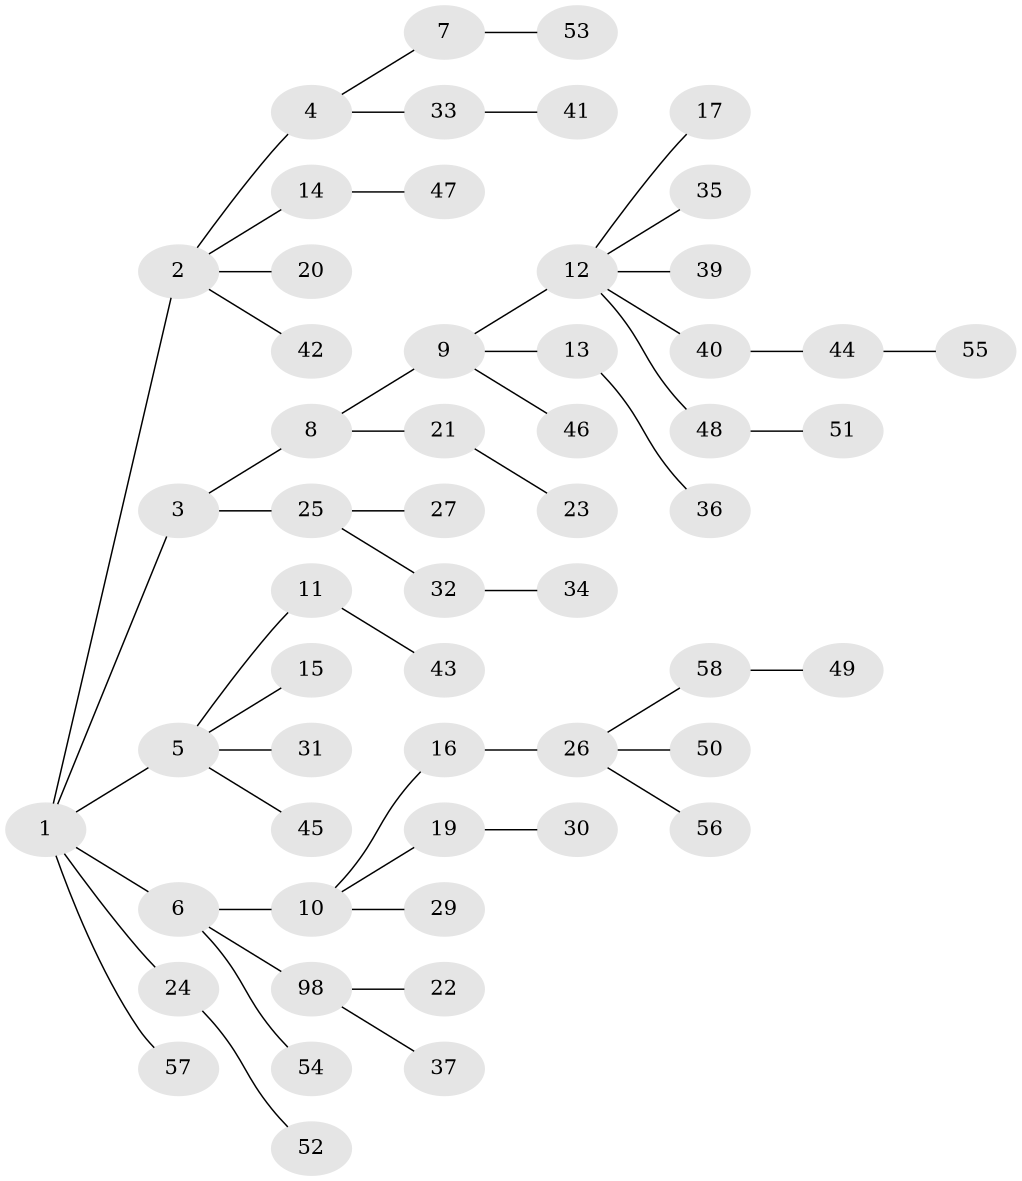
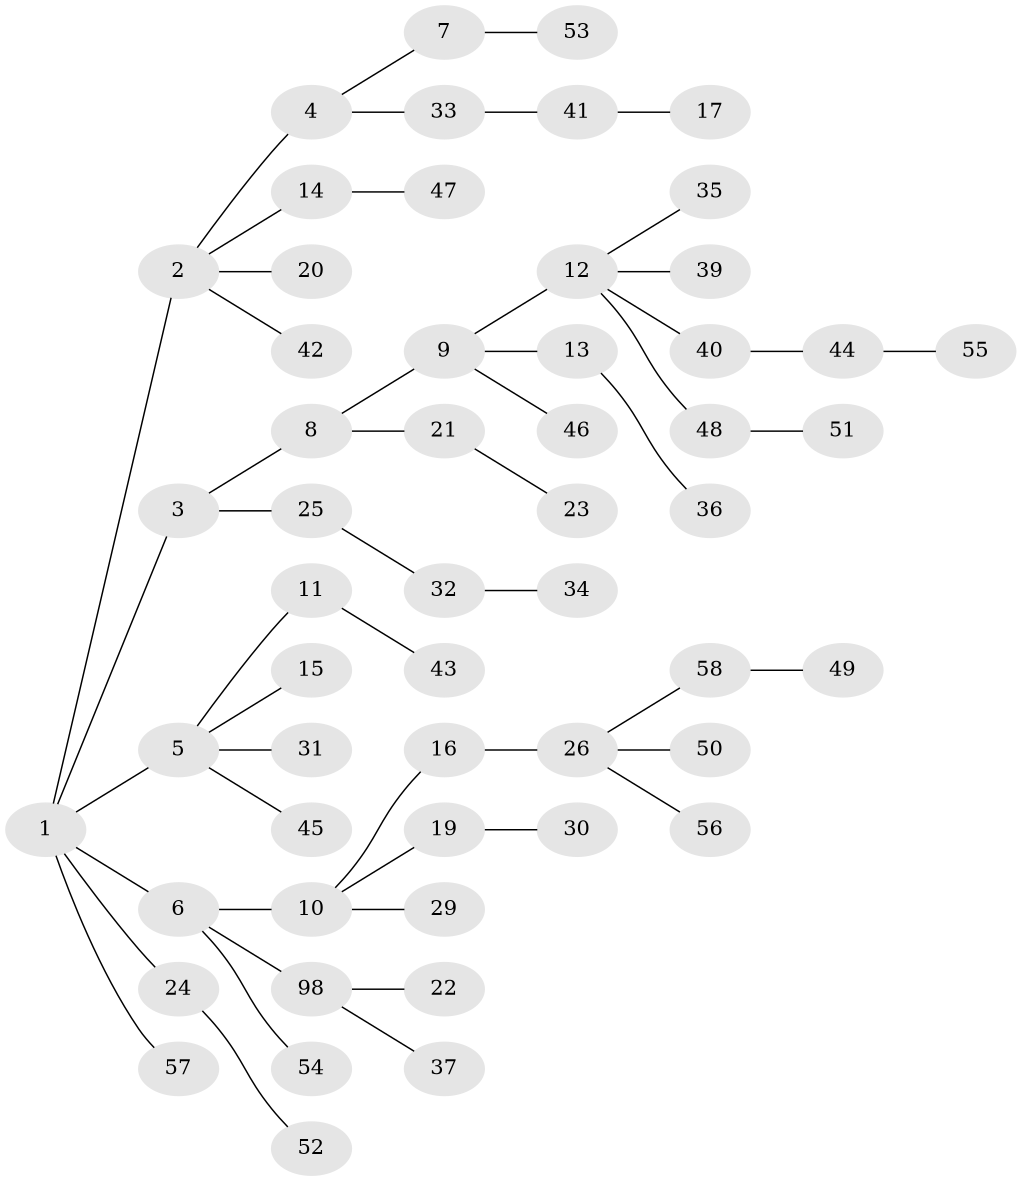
(640, 190) -> (644, 112)
(444, 511) -> none
